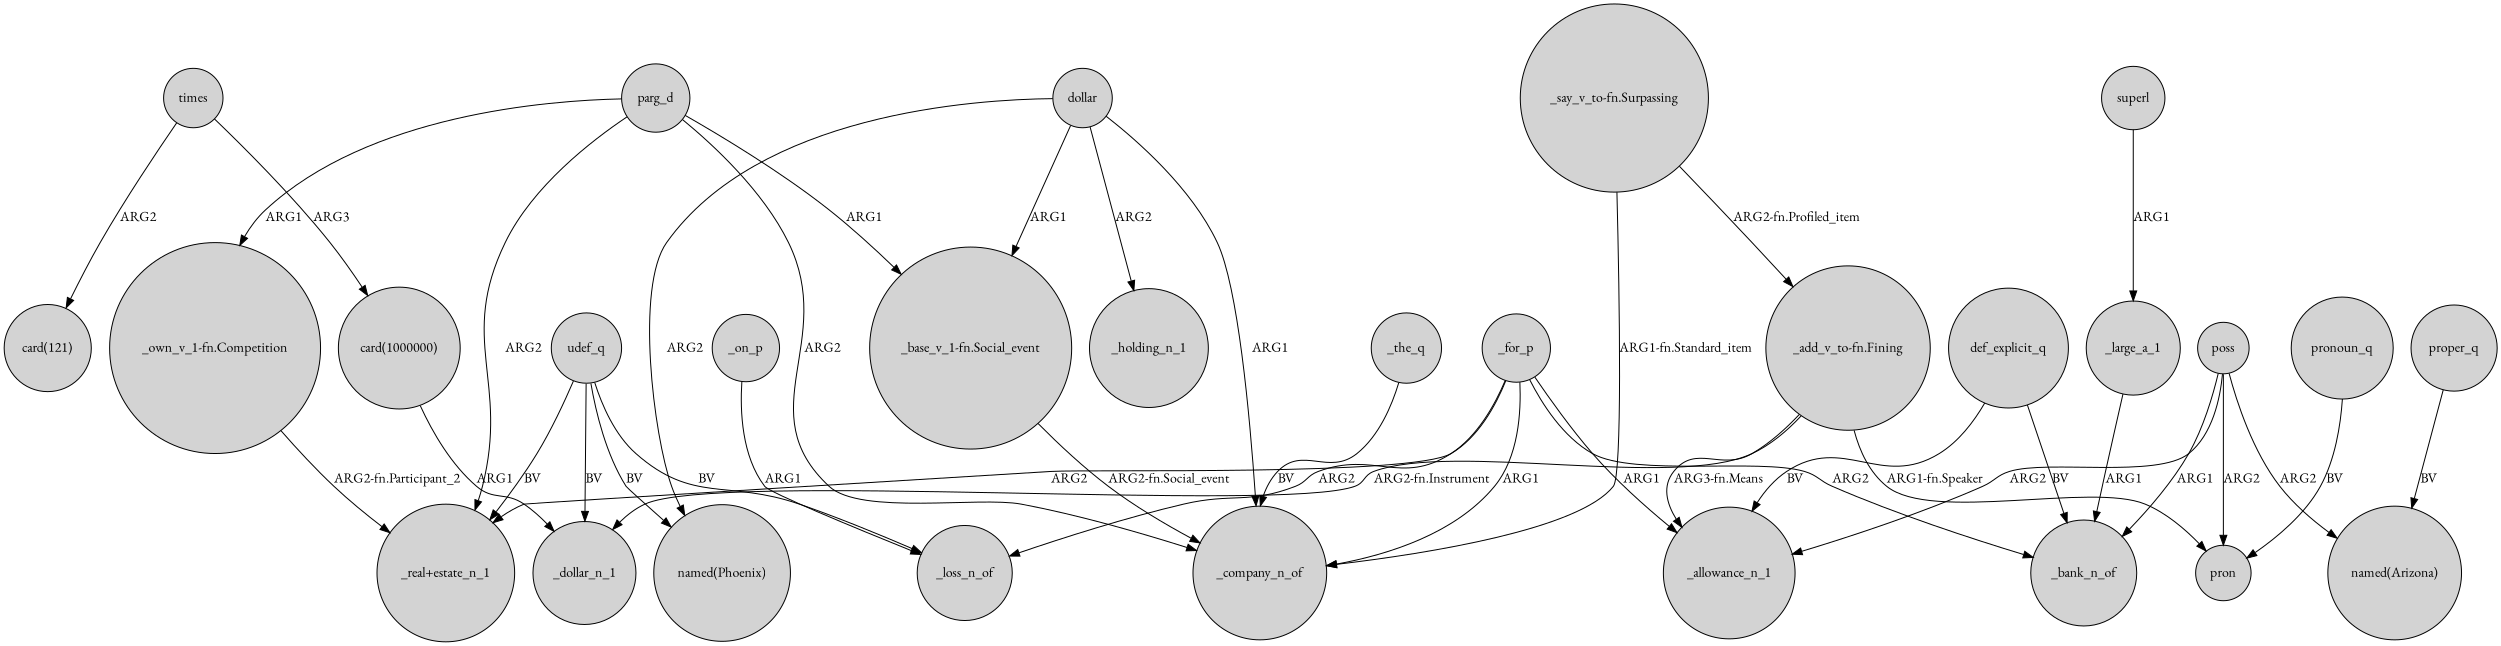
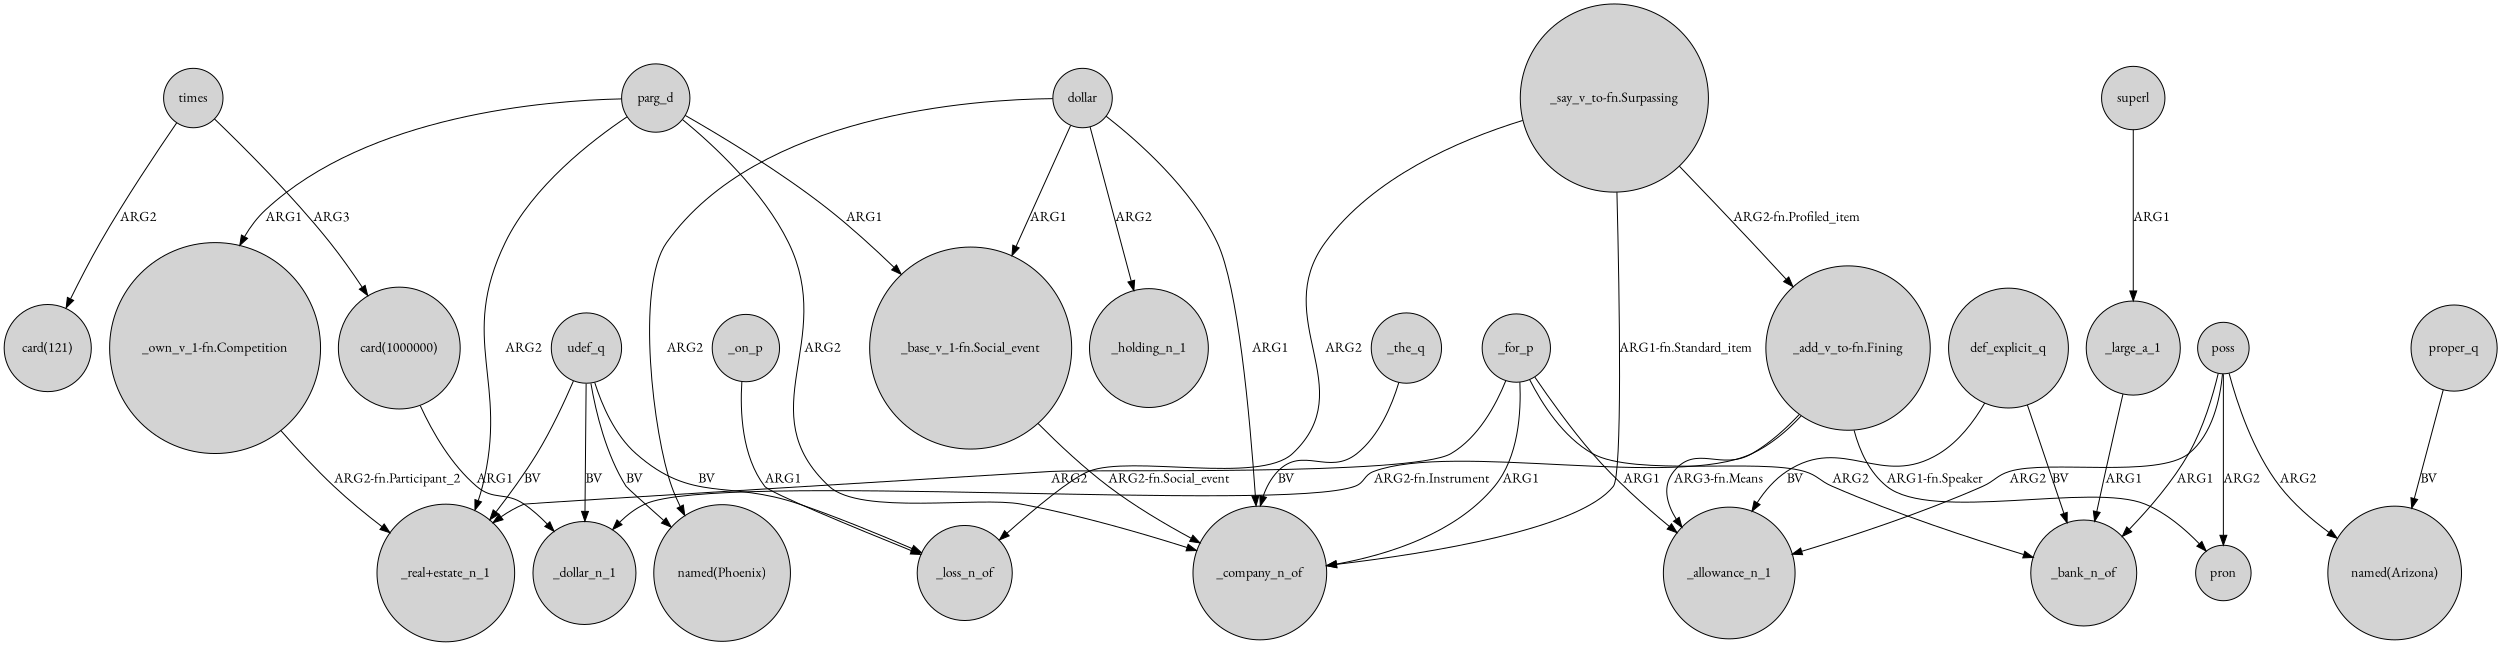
(2342, 348) -> none
(1294, 487) -> (1319, 386)
